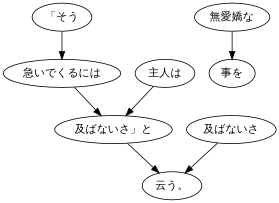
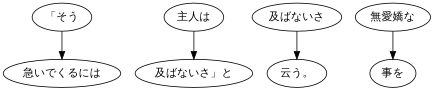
(85, 99) -> none
(140, 155) -> none
